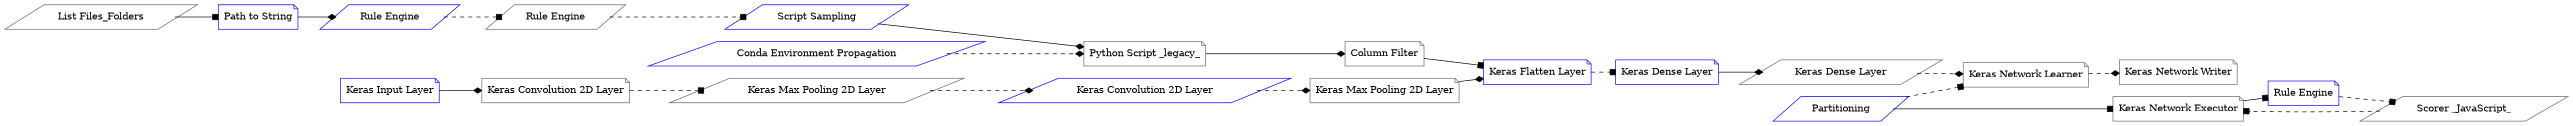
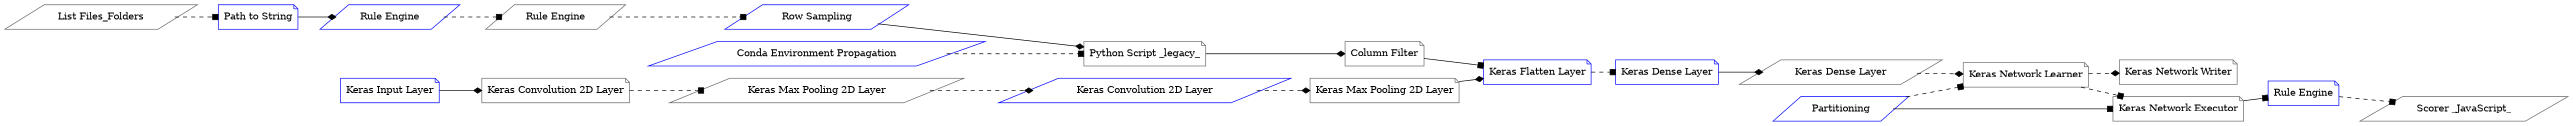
(193, 17) -> (193, 17)
(817, 17) -> (817, 17)
(1012, 54) -> (1012, 54)
(2315, 112) -> (2099, 91)
